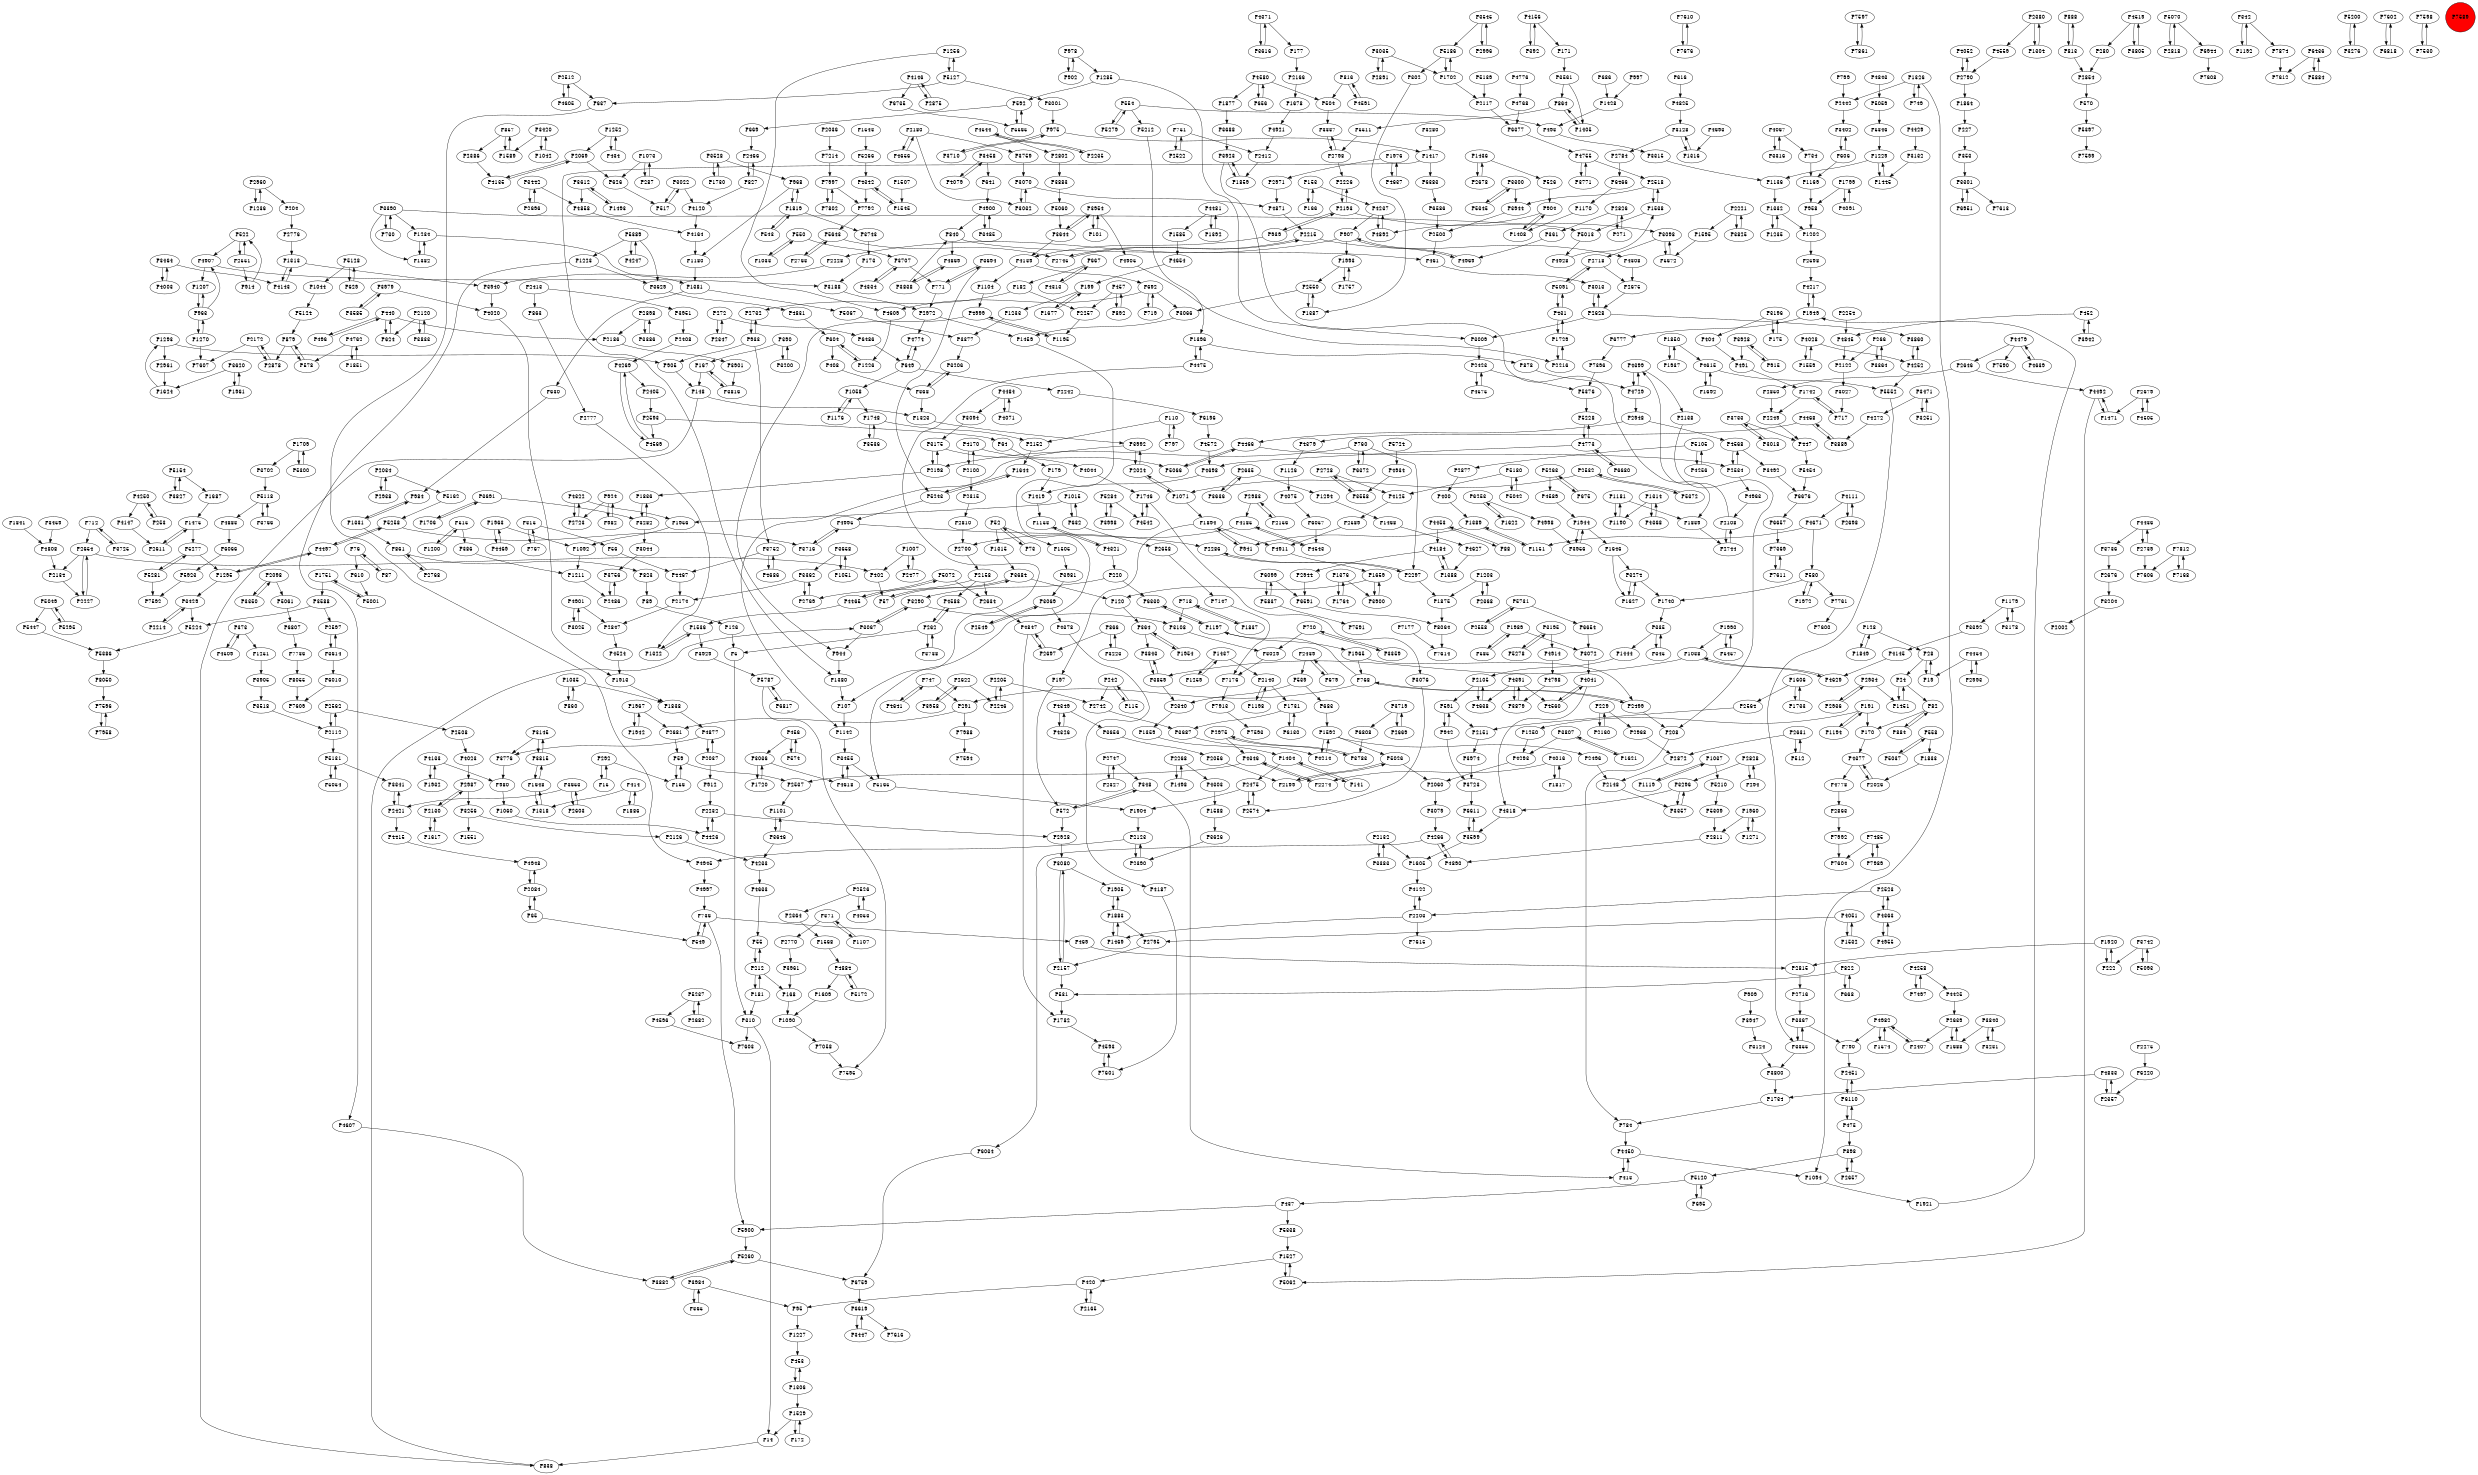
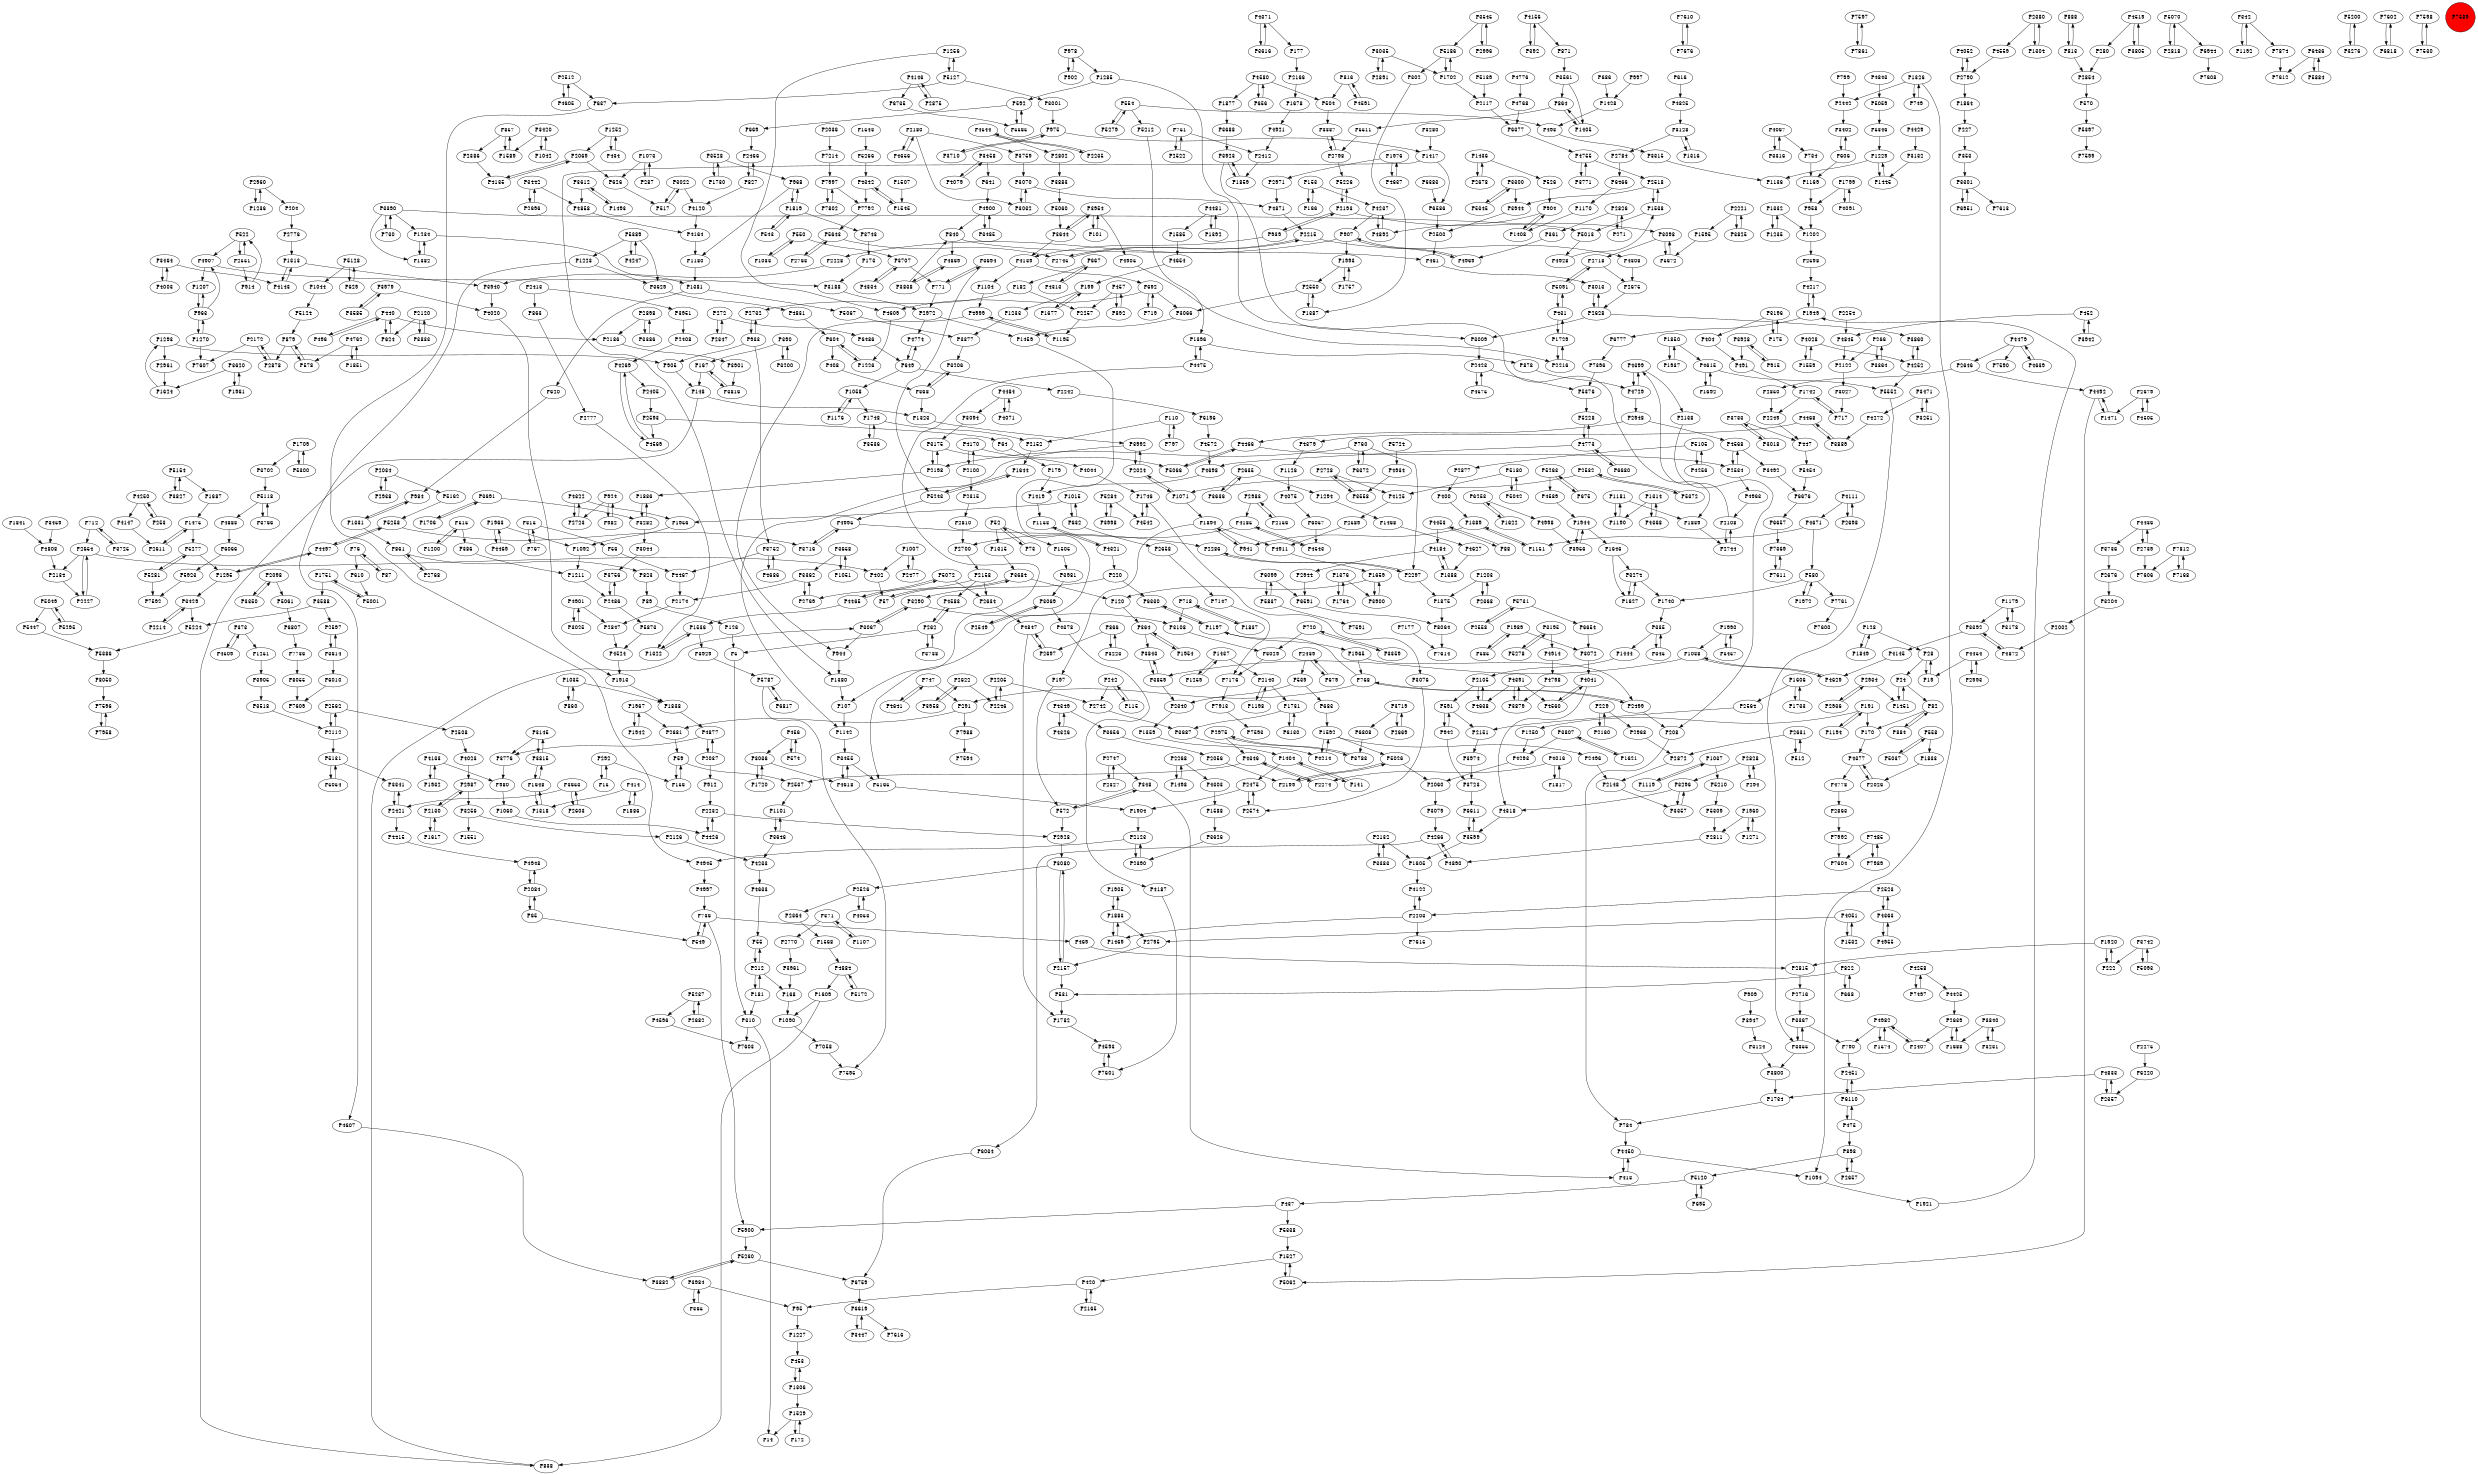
(1564, 52) -> (1564, 52)
(1716, 130) -> none
(1430, 168) -> (1449, 179)
(1344, 183) -> (1344, 183)
(1775, 194) -> none
(553, 392) -> (553, 392)
none -> (648, 628)
none -> (2010, 654)
(1087, 876) -> (963, 877)
(660, 1454) -> (721, 1274)
